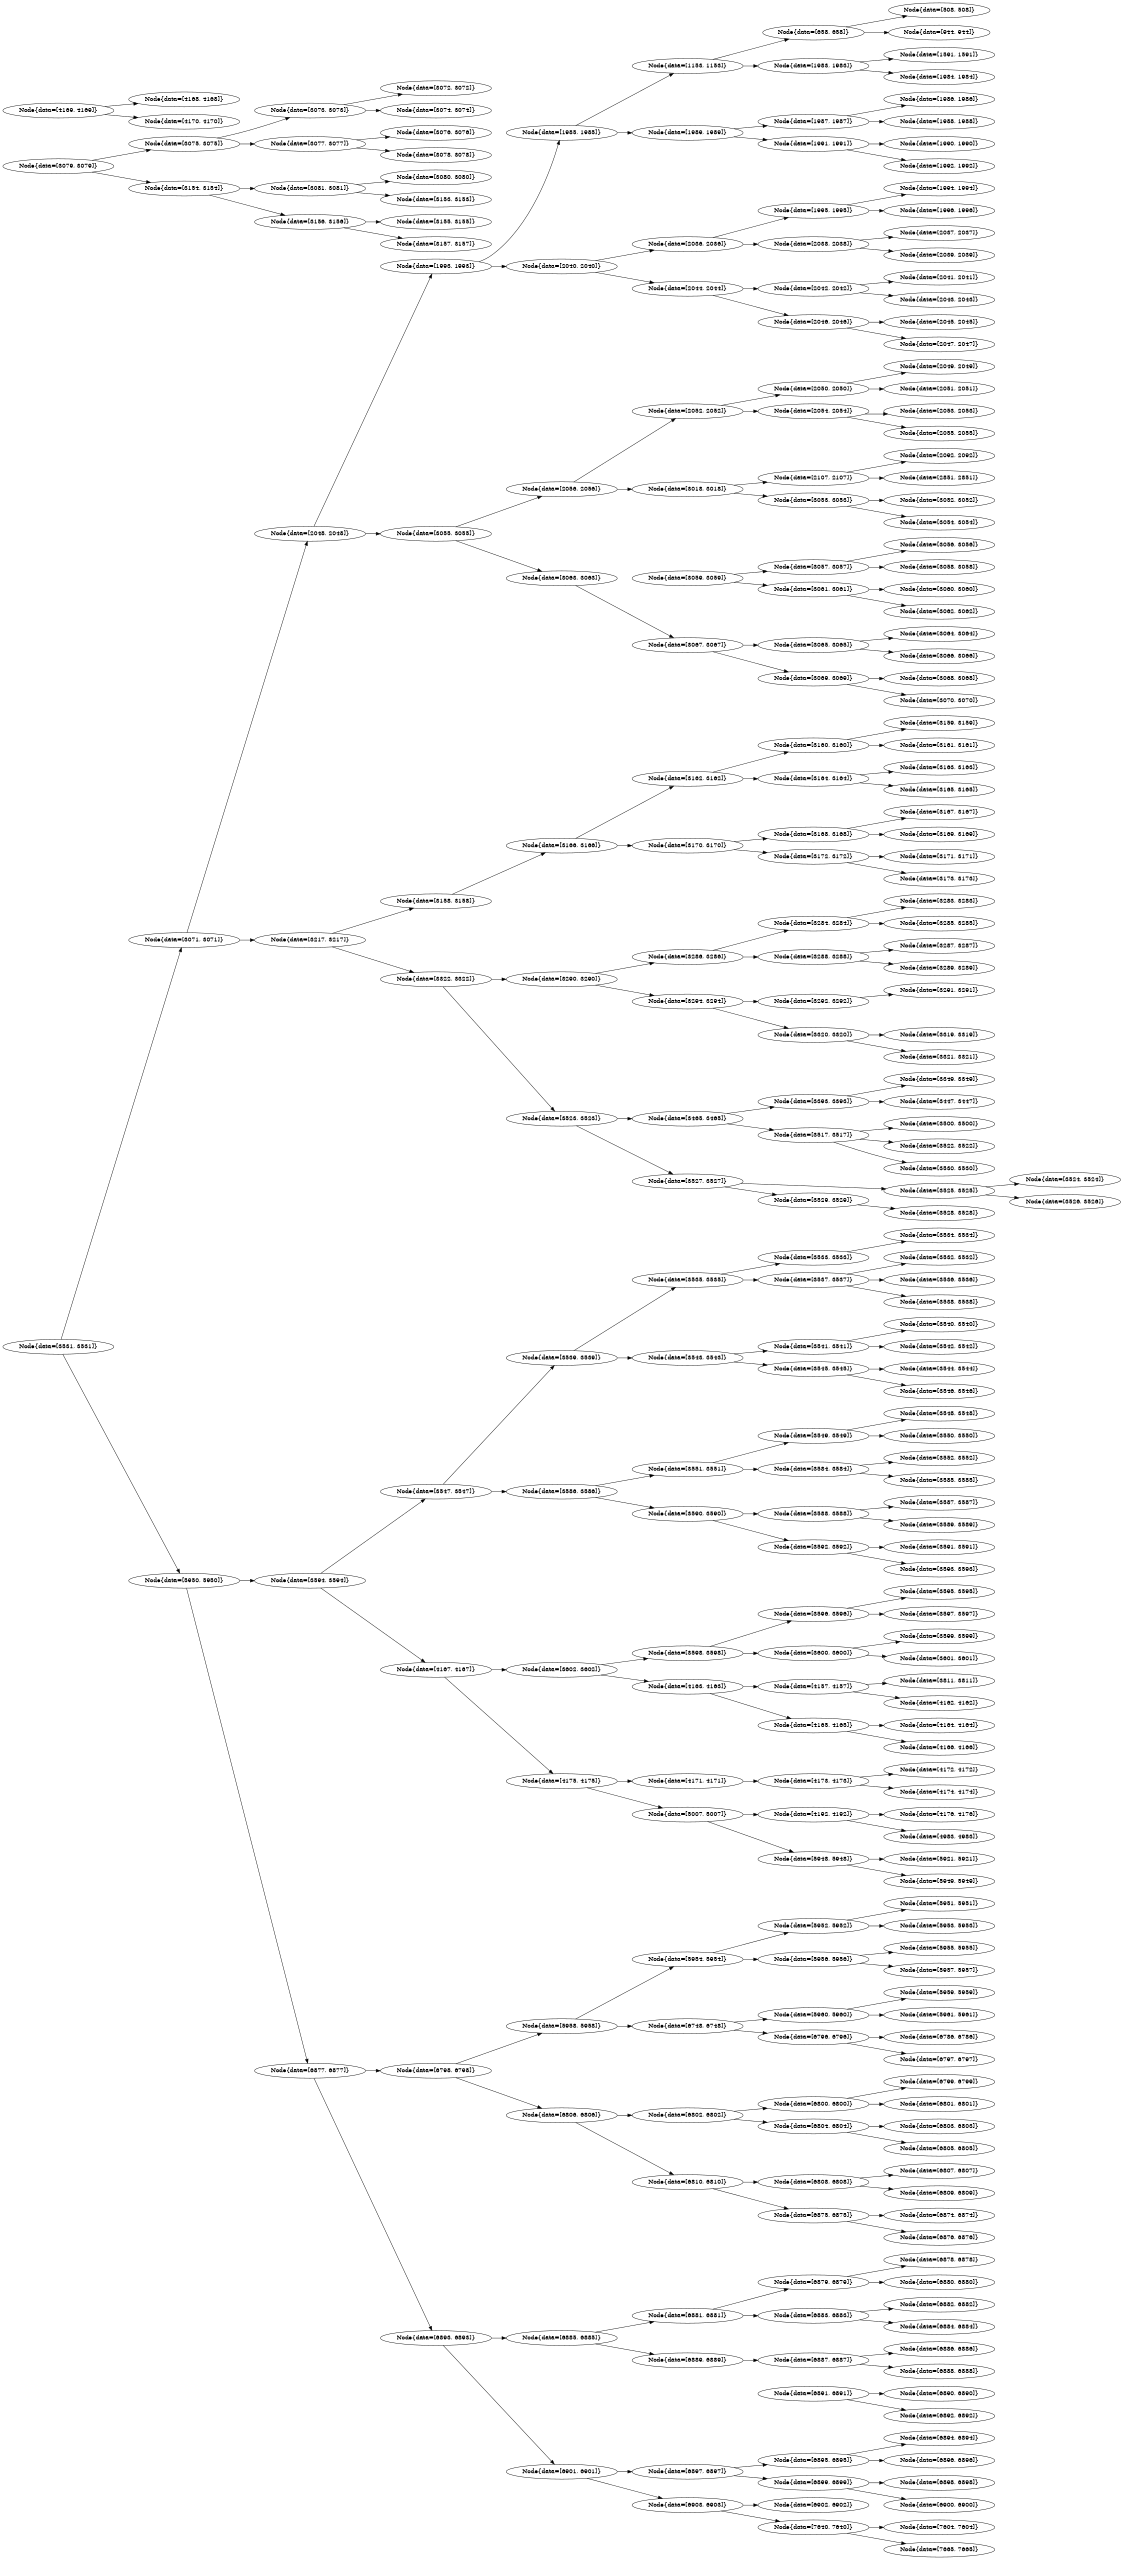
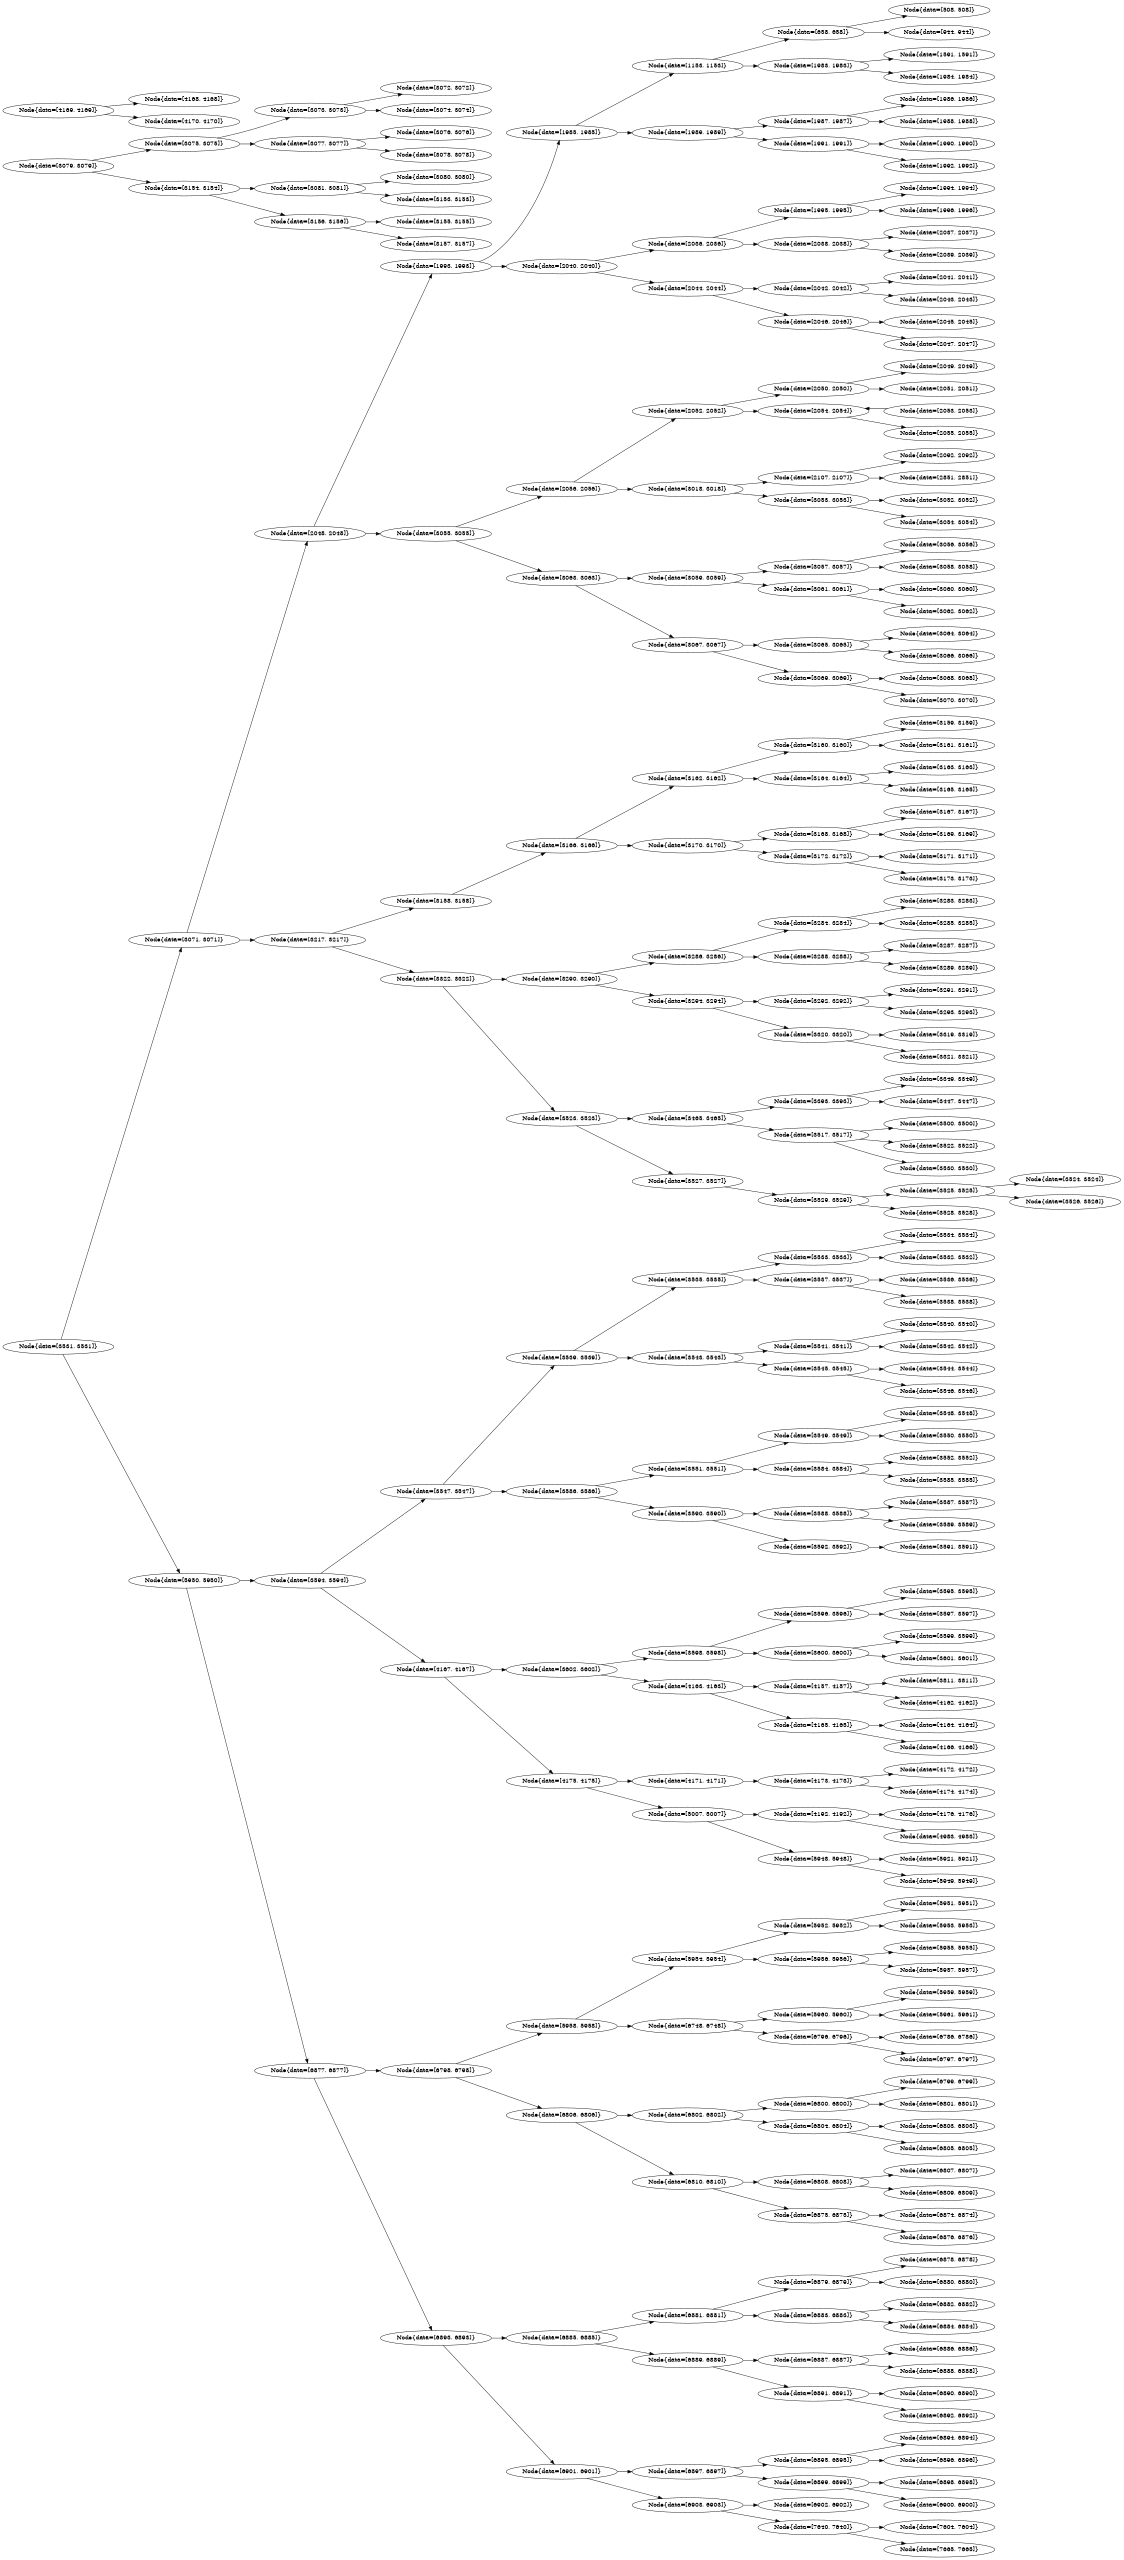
(874, 414) -> (878, 408)
none -> (623, 578)
none -> (939, 1013)
(811, 1186) -> (874, 1196)
(874, 1269) -> (874, 1258)
(939, 1570) -> none
none -> (749, 2376)
